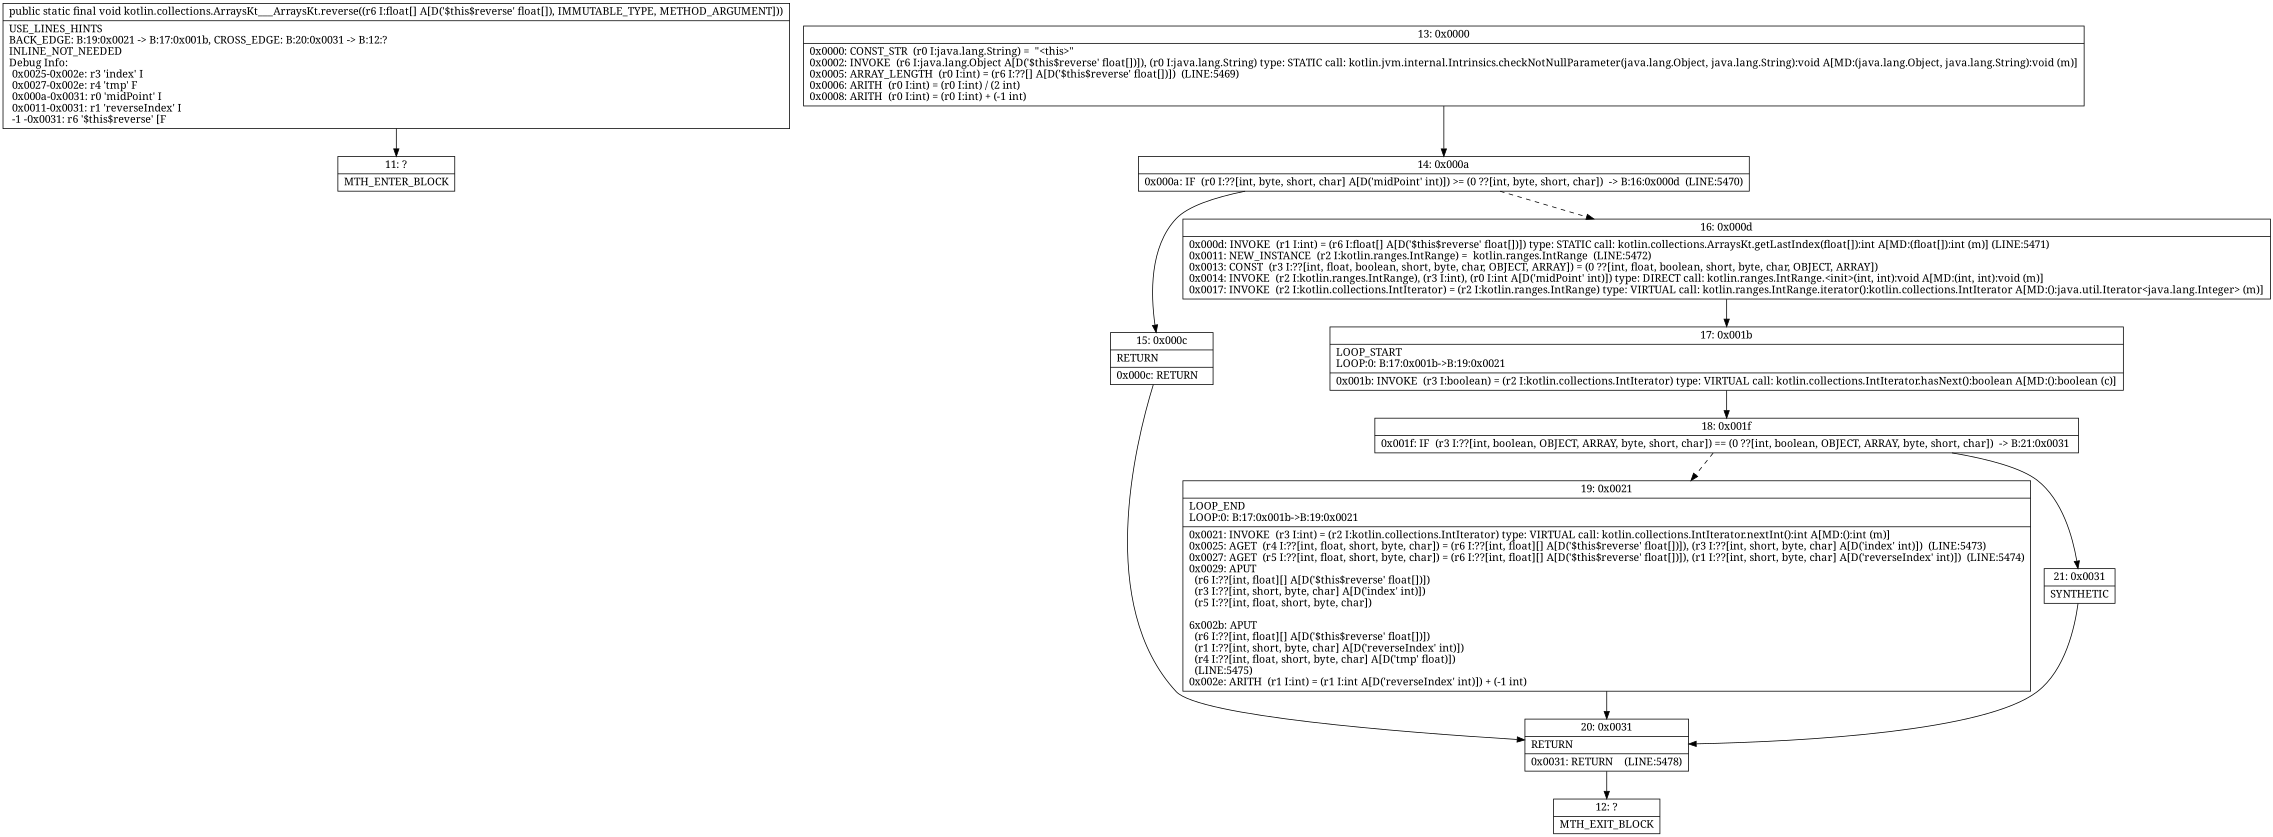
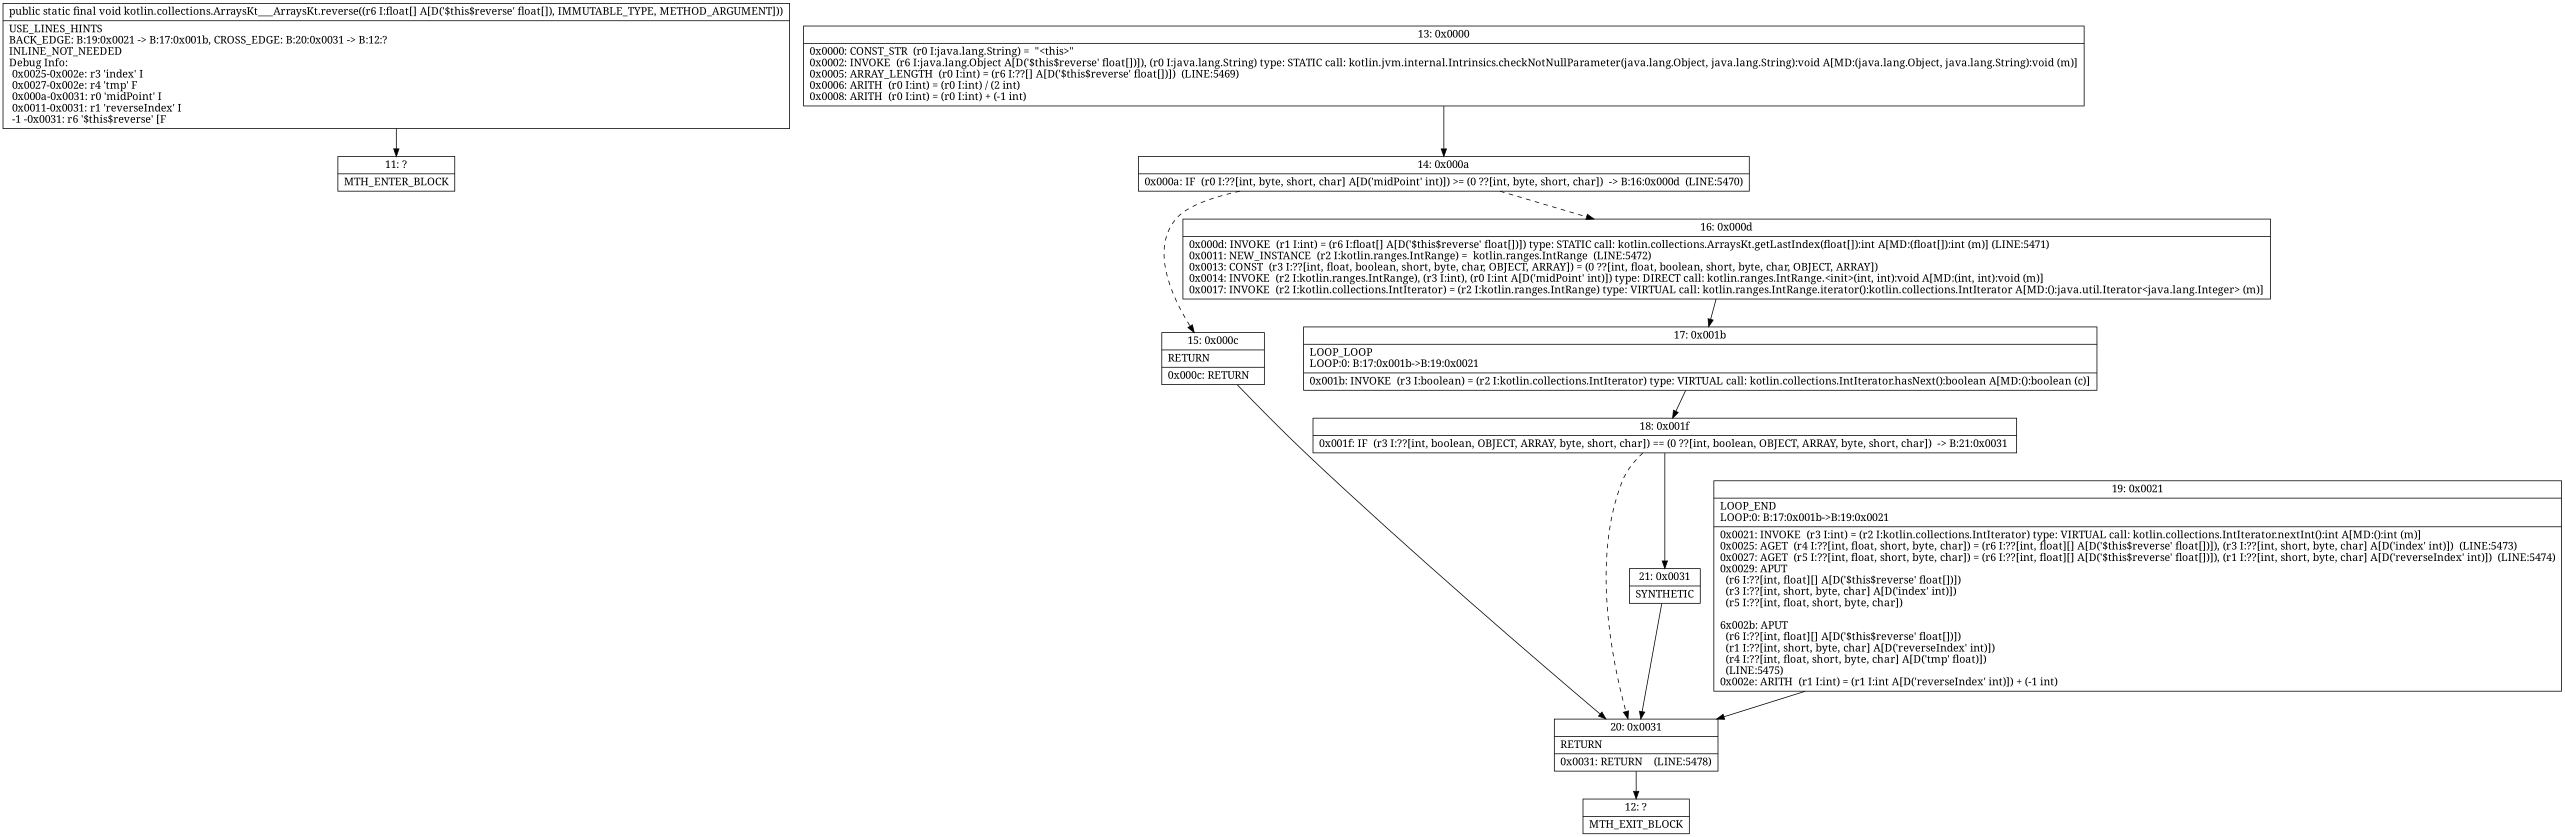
(1166, 234) -> (1166, 239)
(1369, 353) -> (1341, 353)
(1704, 464) -> (1606, 579)
